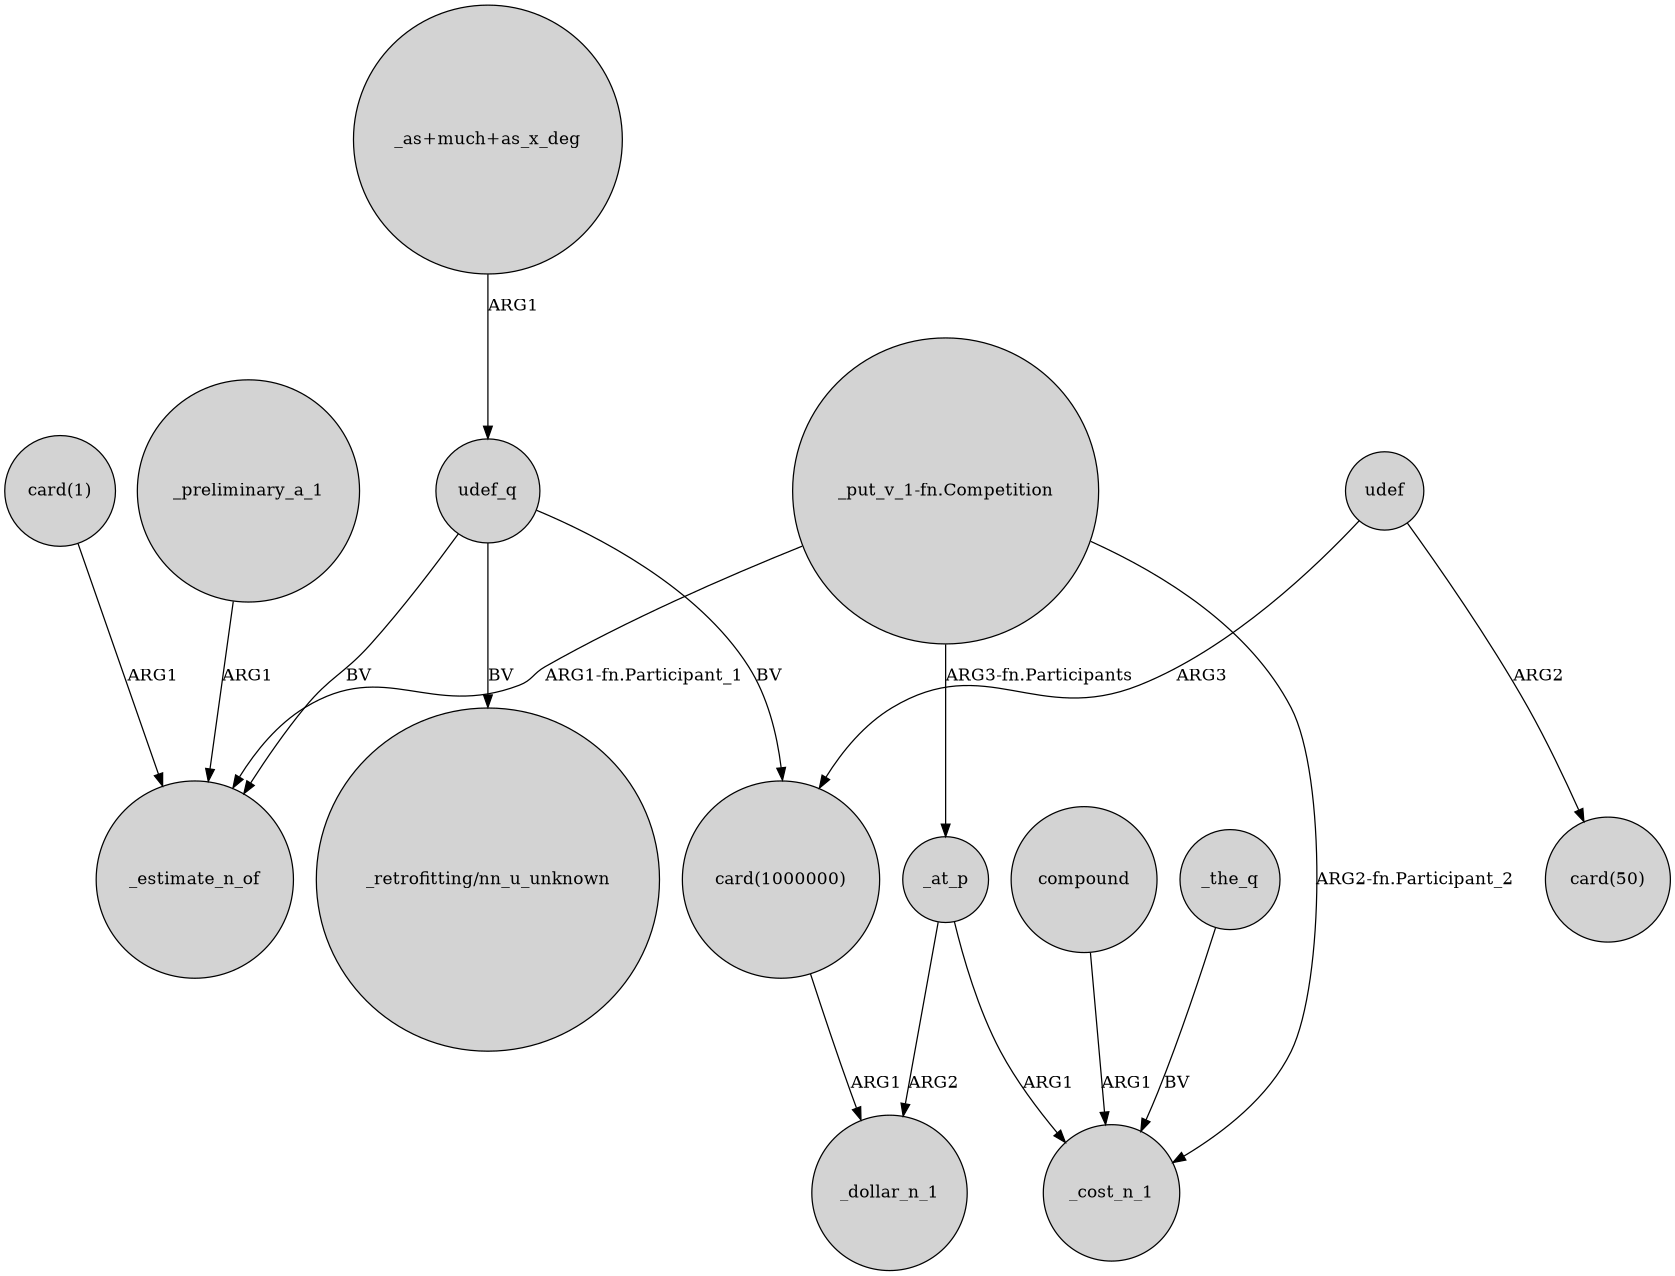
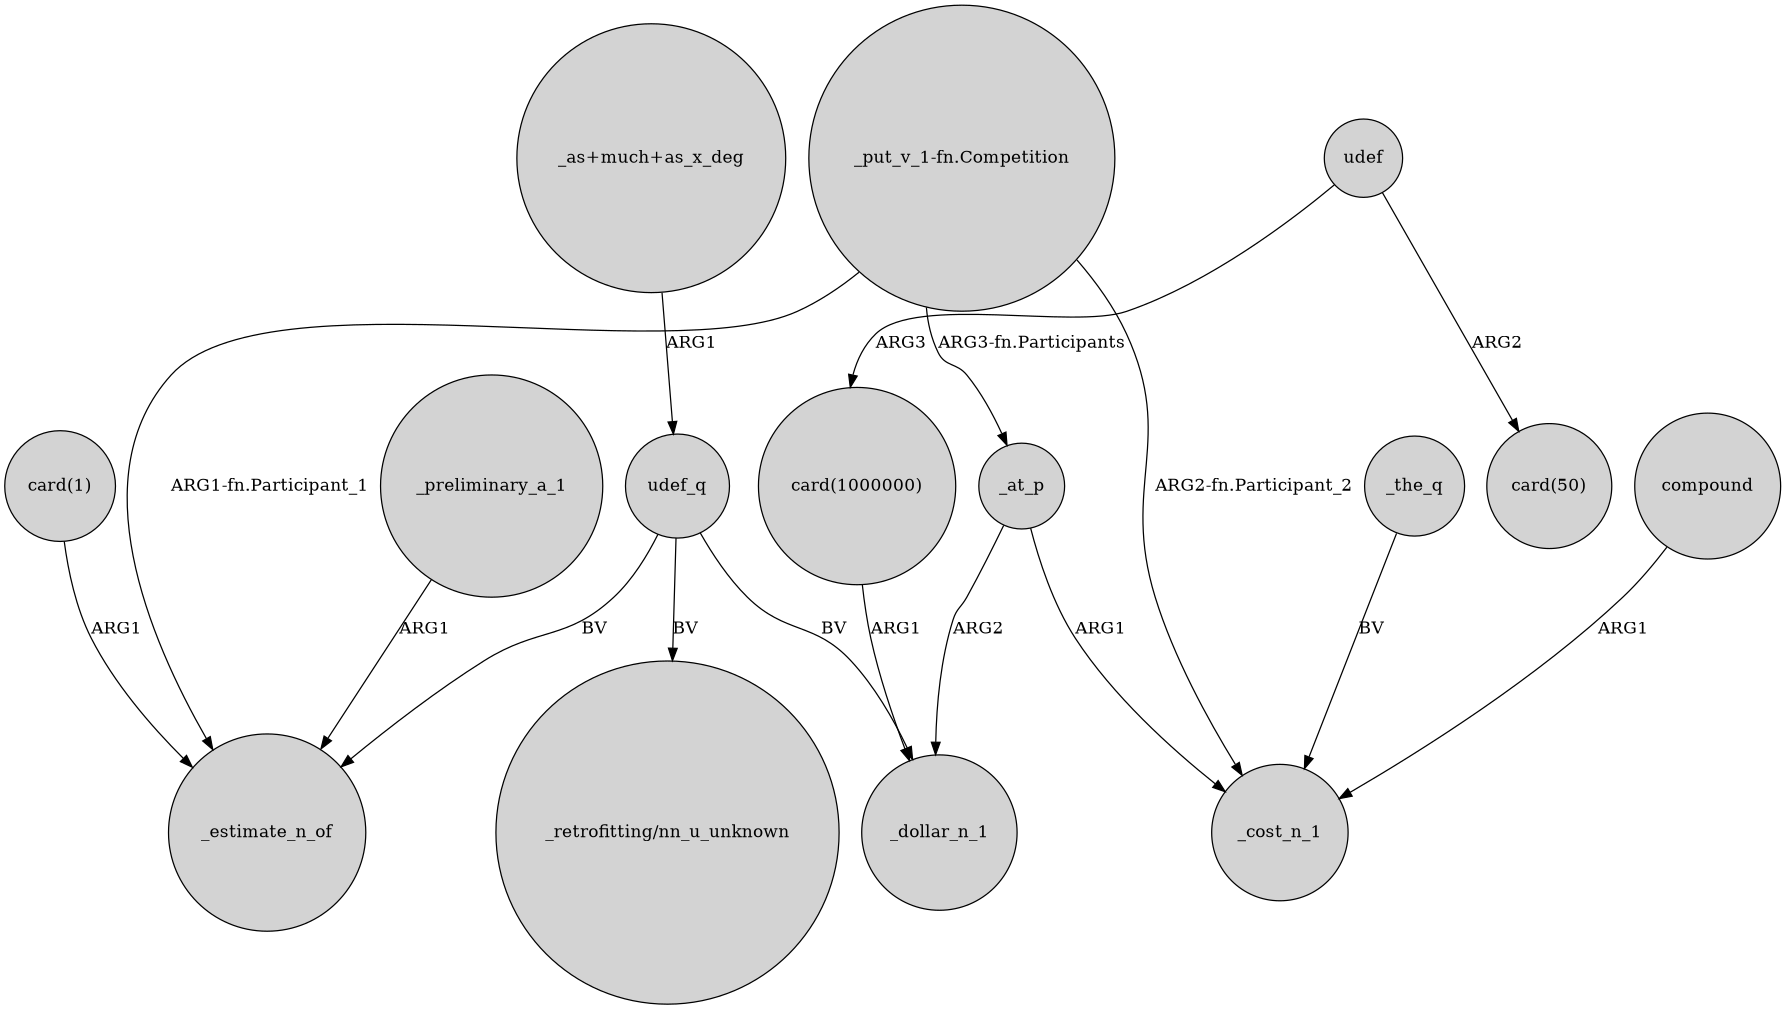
(696, 606) -> (811, 633)
